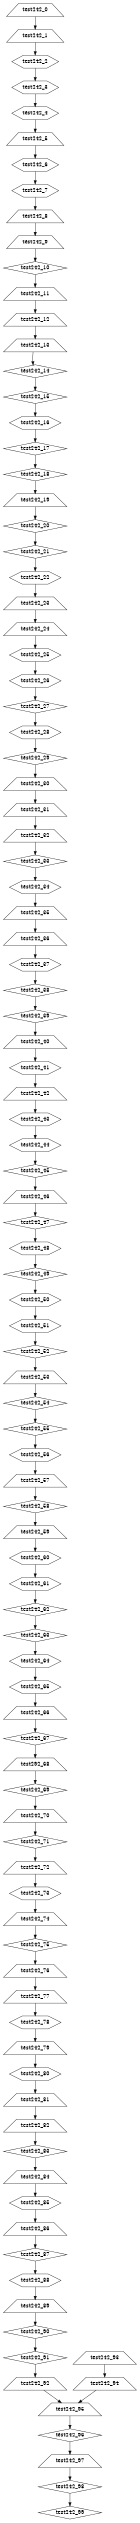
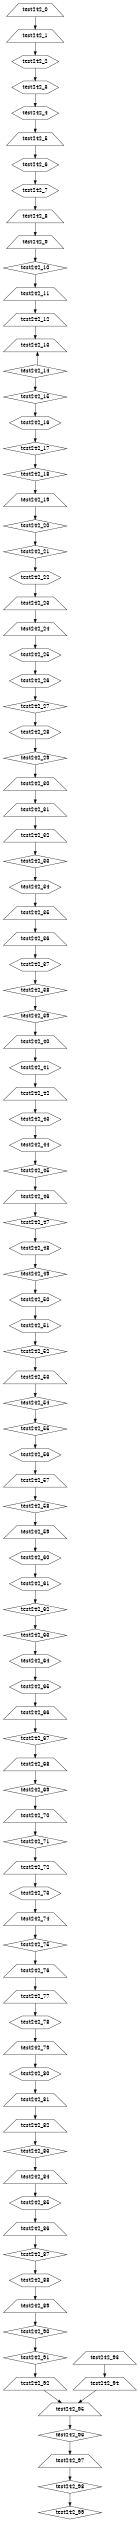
(33, 357) -> (38, 360)
(35, 1764) -> (35, 1764)
